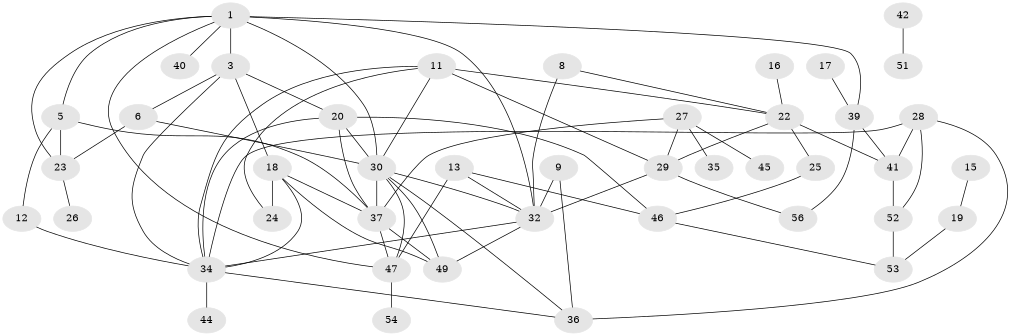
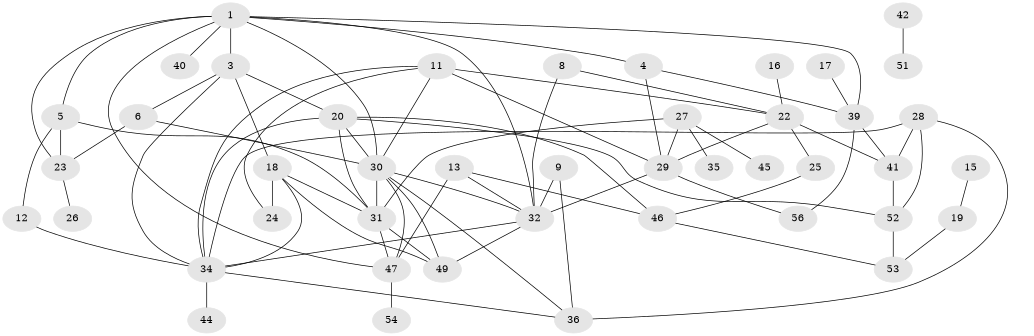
none -> (643, 66)
none -> (619, 162)
(377, 219) -> (377, 219)
